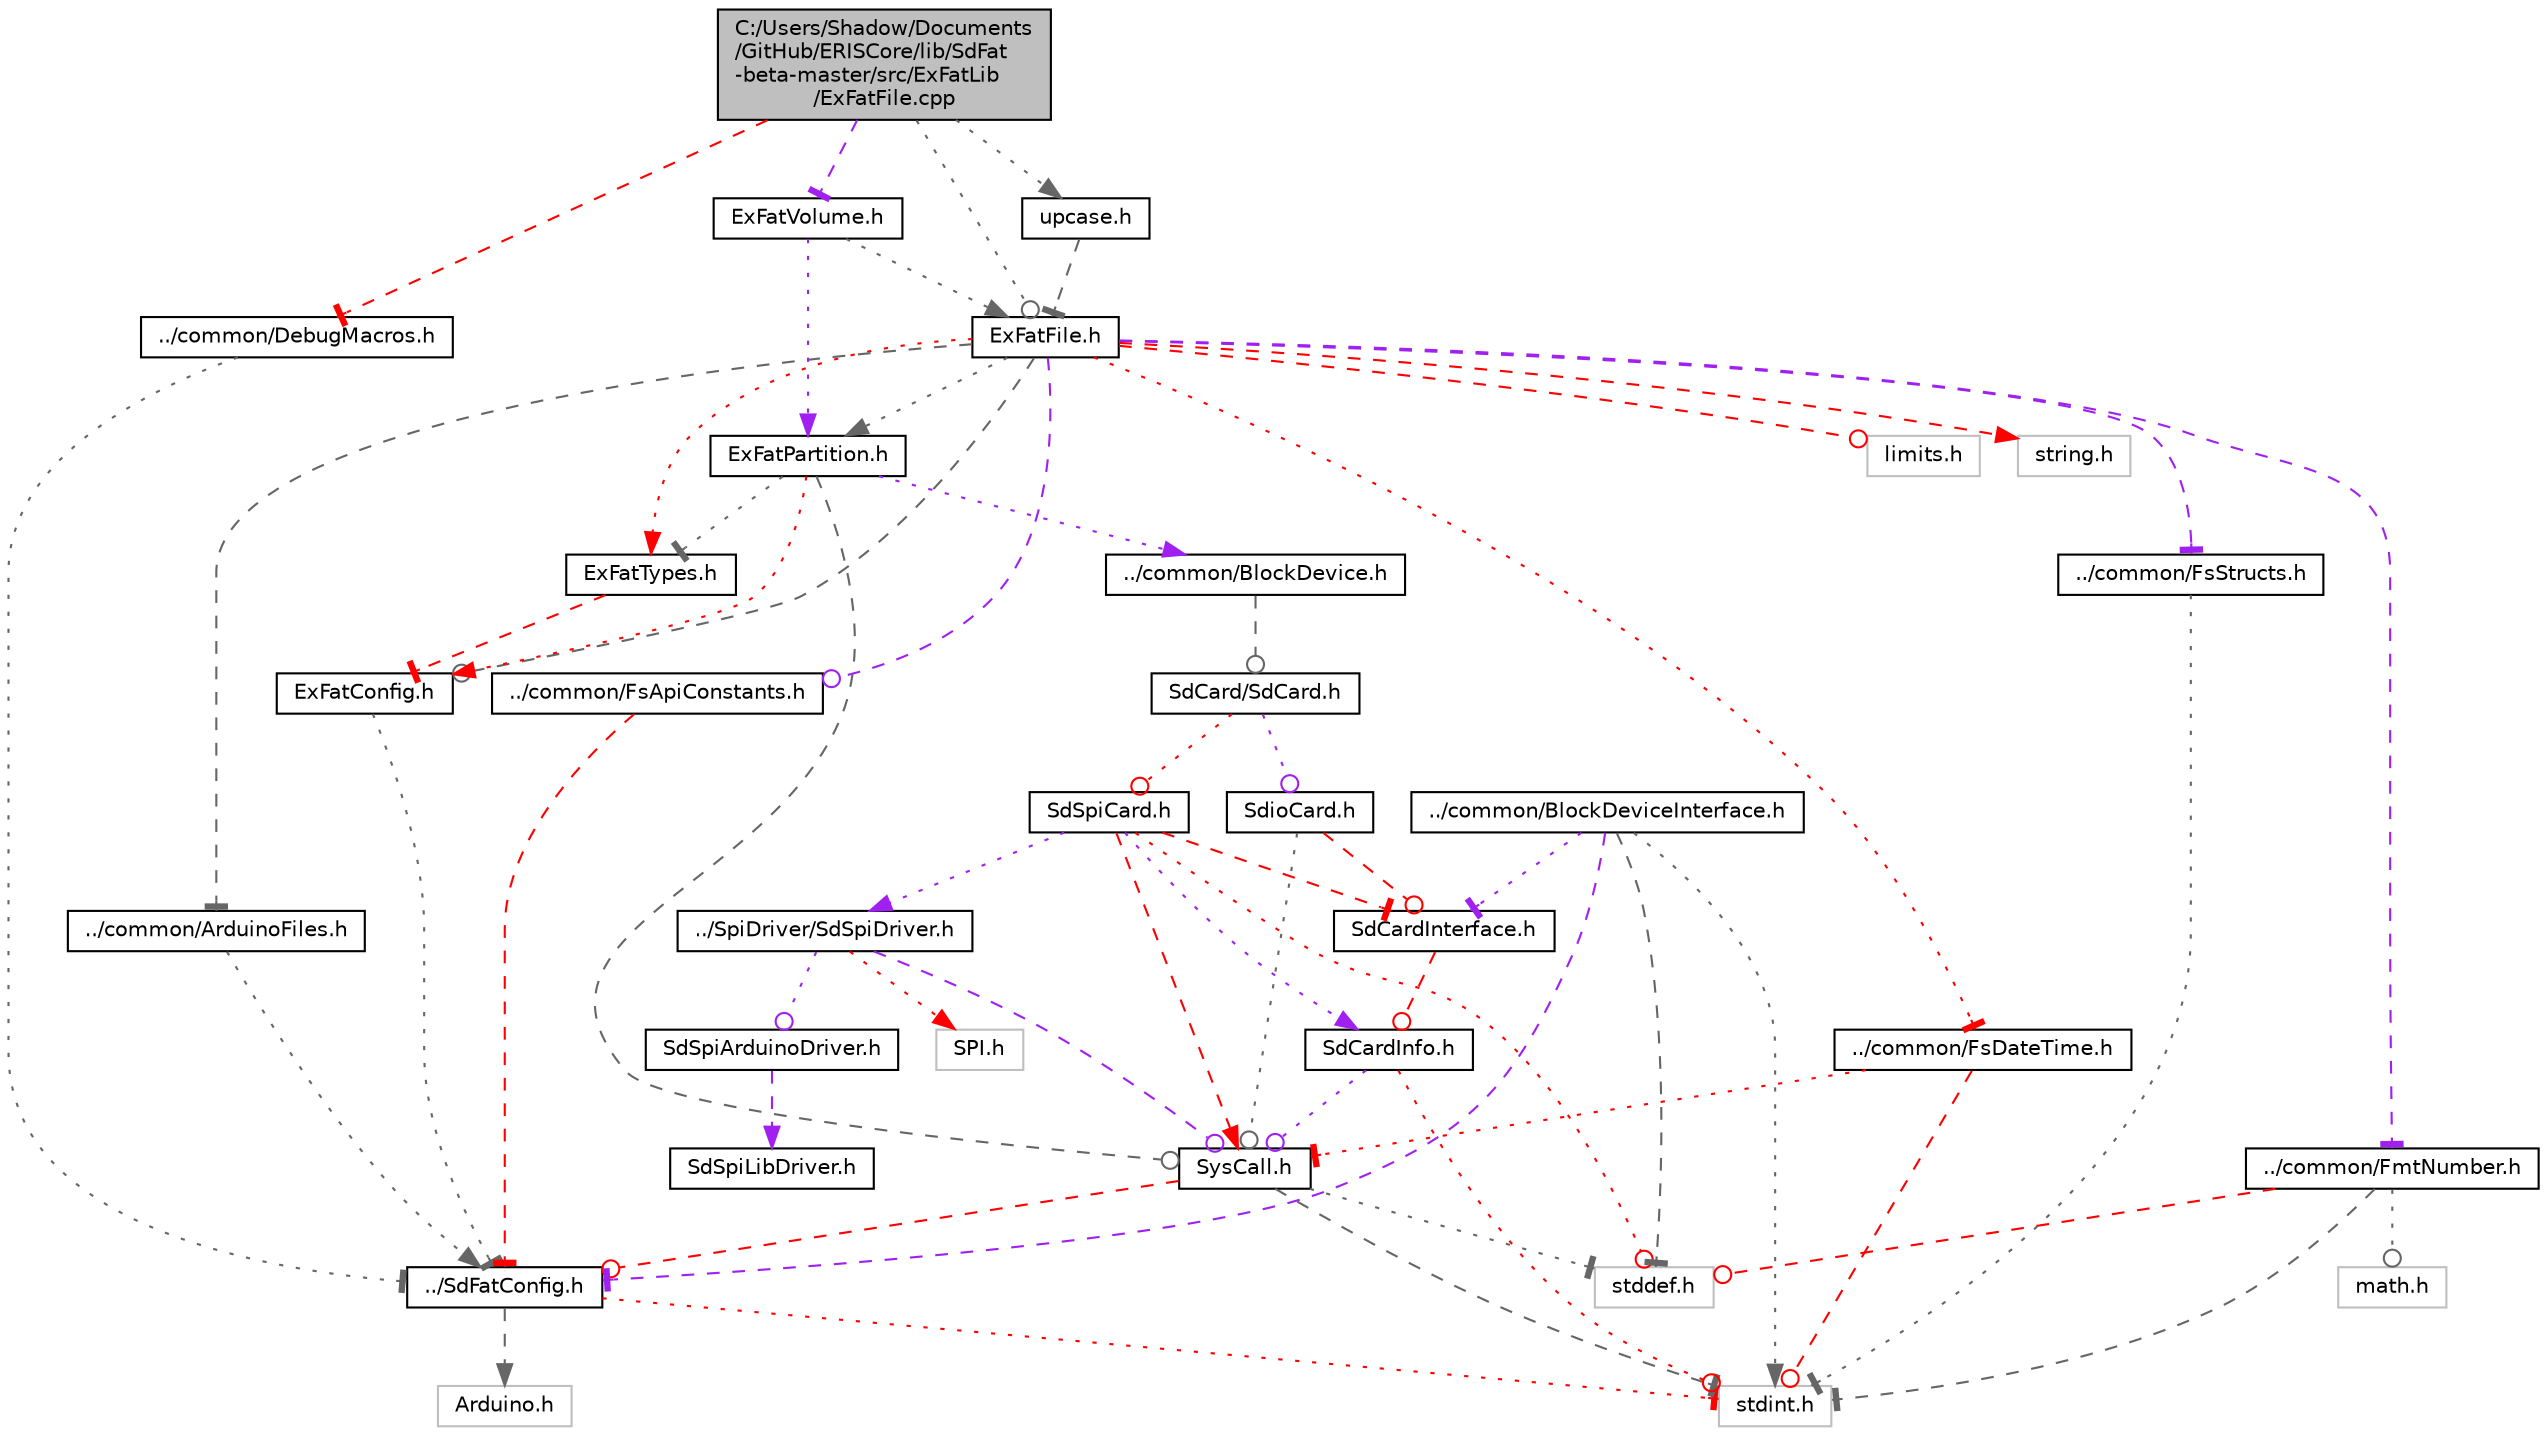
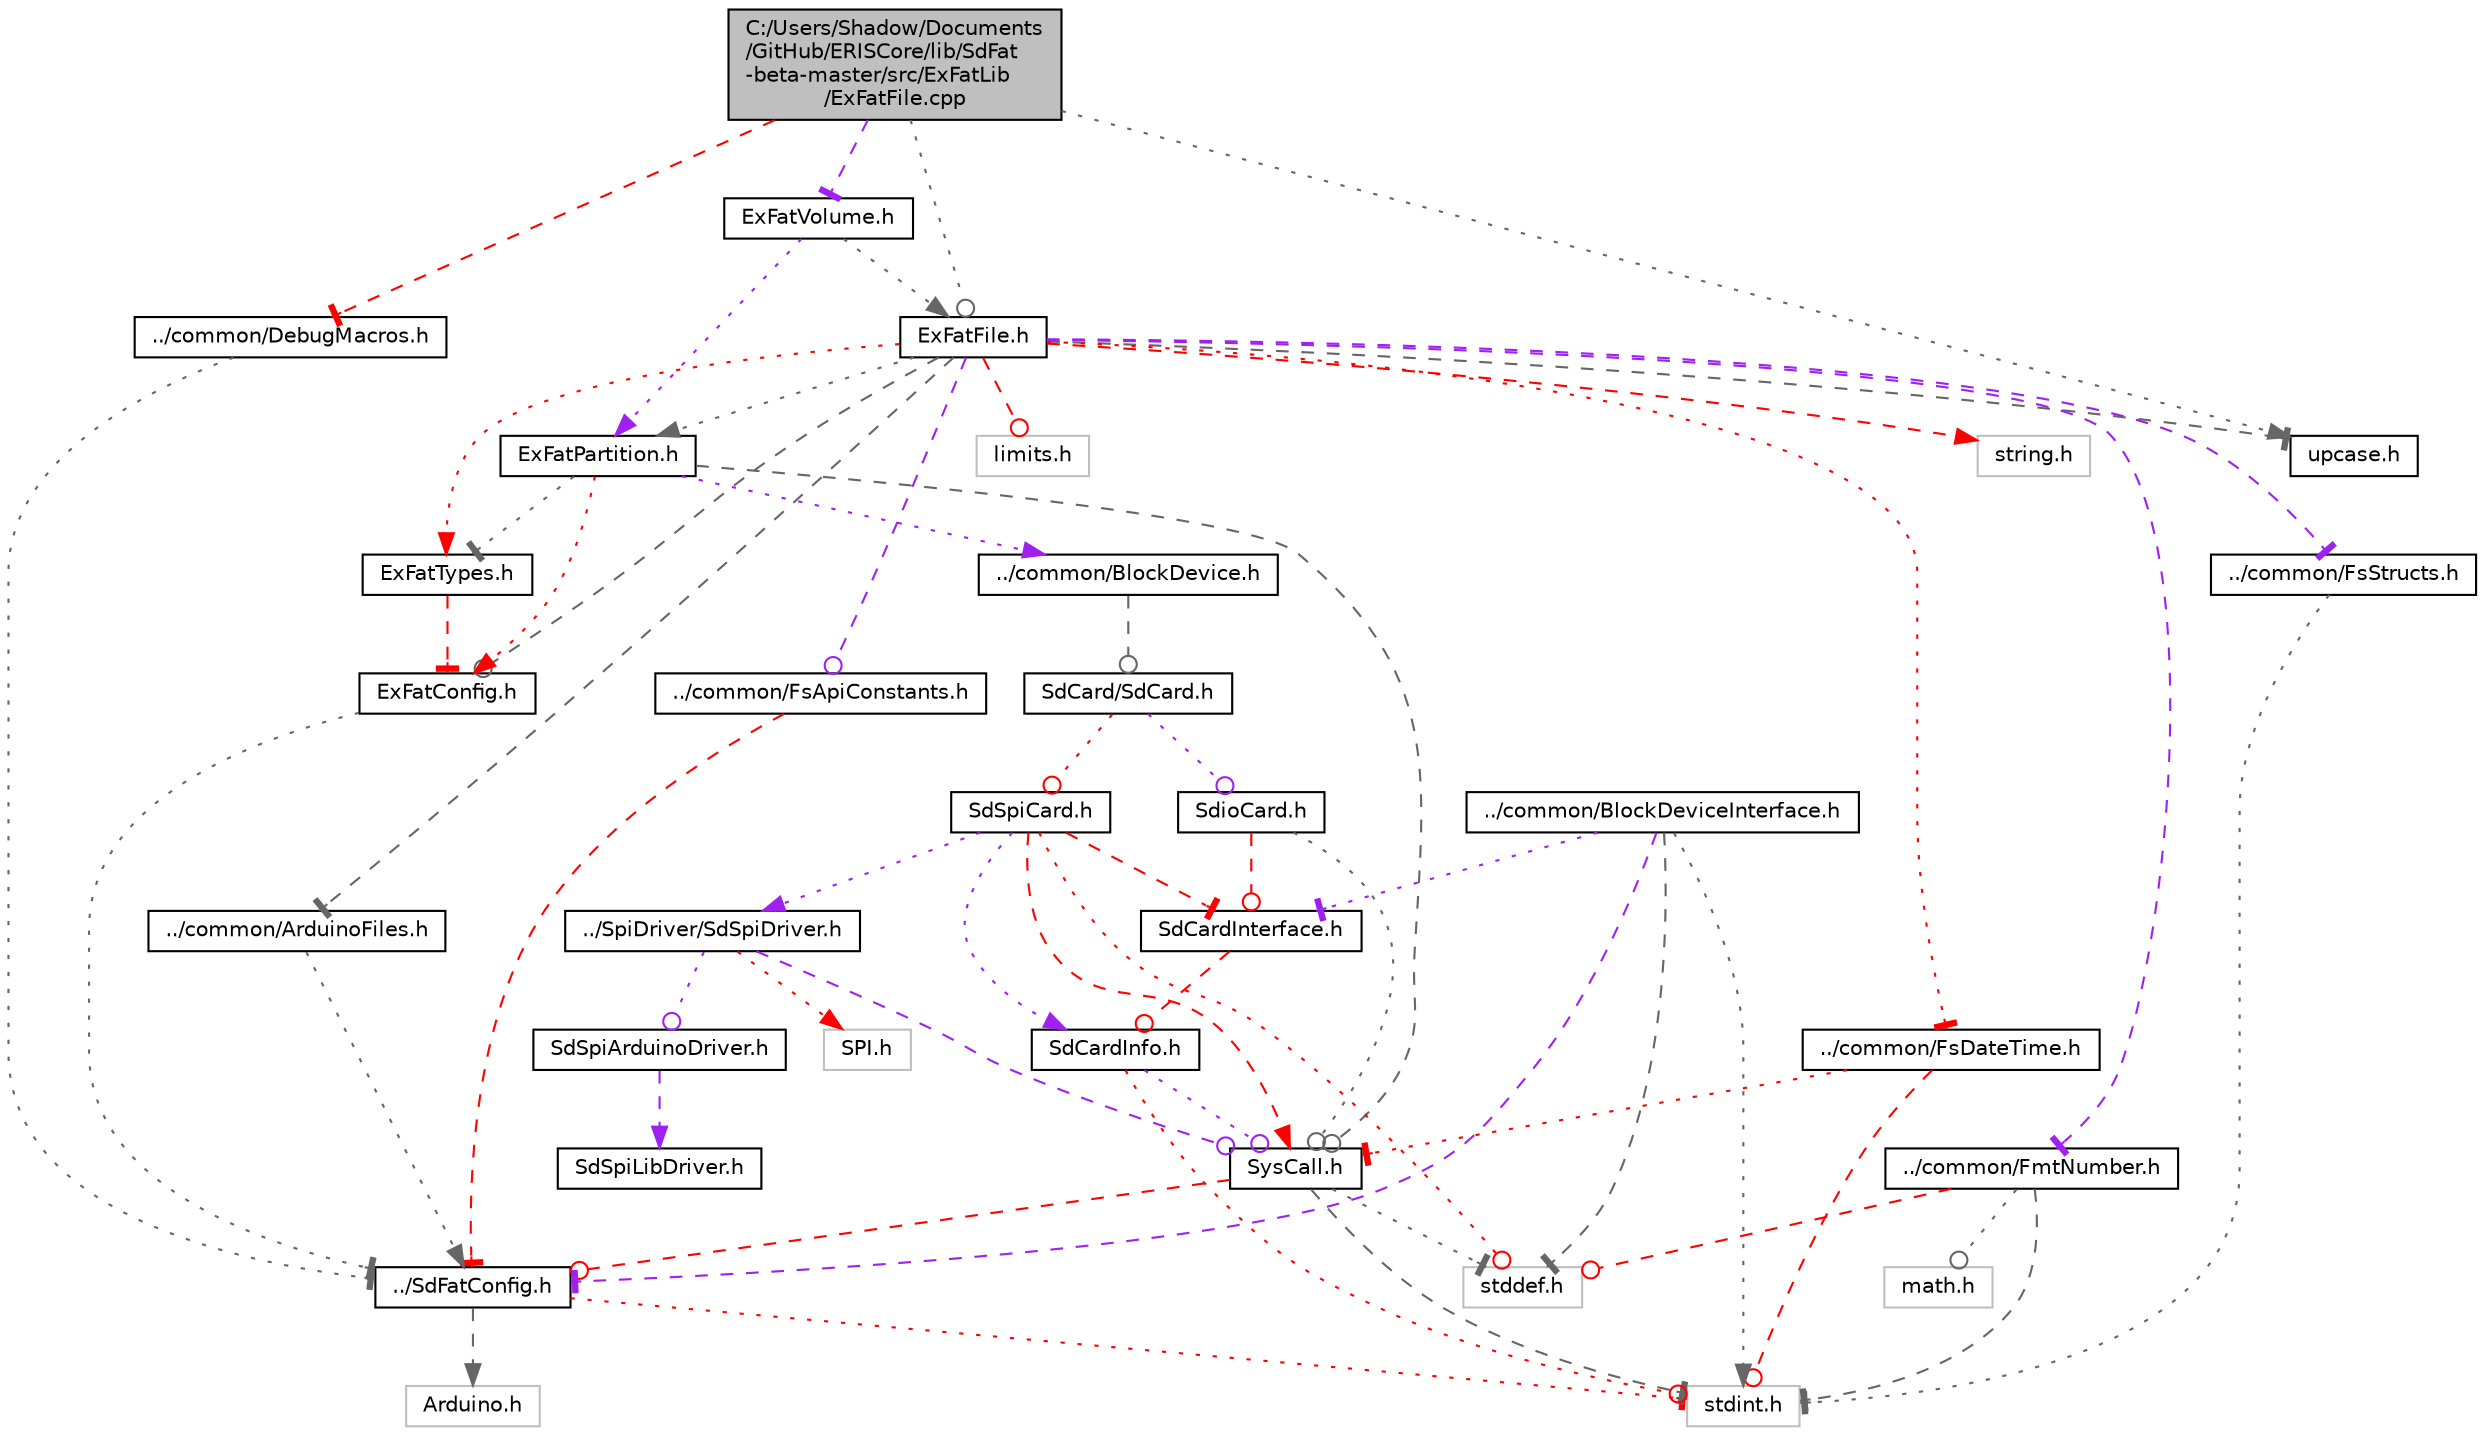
(1067, 273) -> (1664, 374)
